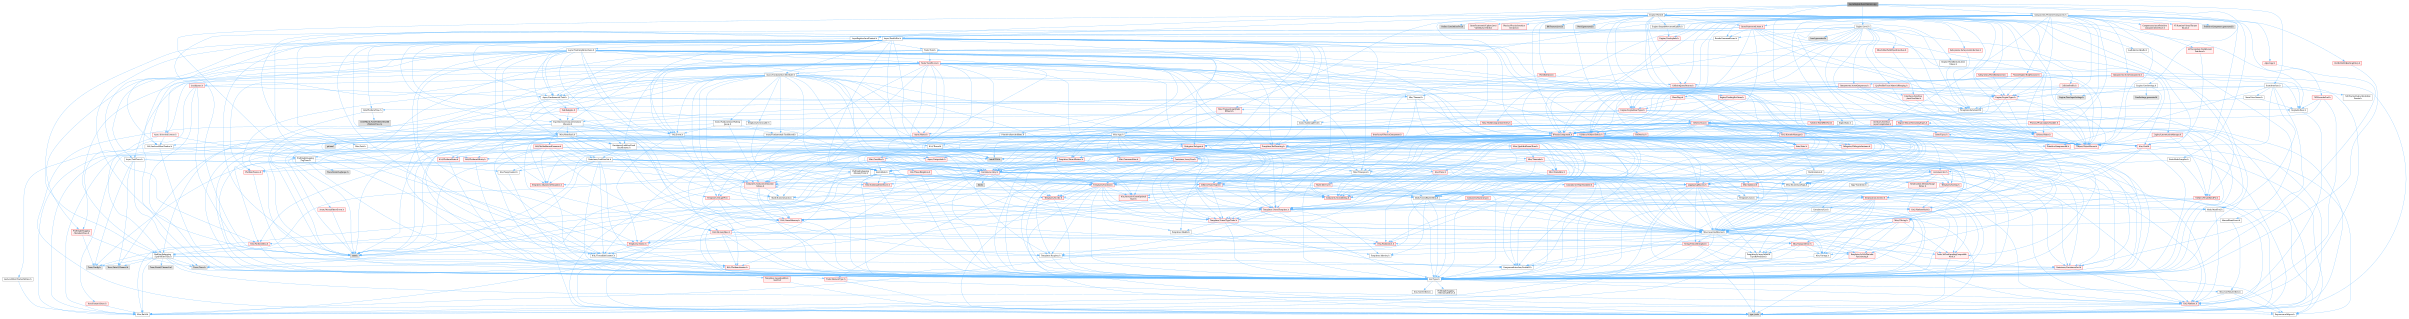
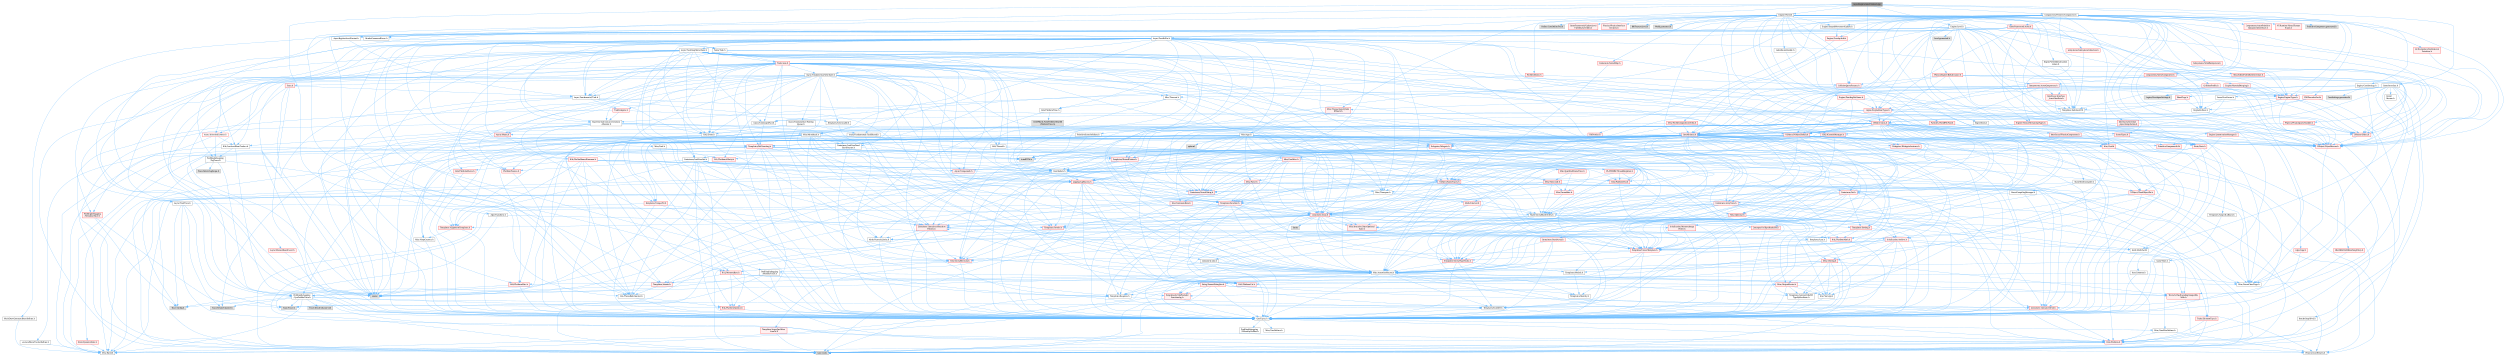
(930, 63) -> (783, 63)
none -> (1610, 63)
(2347, 63) -> (2349, 250)
(197, 86) -> (290, 86)
(1891, 86) -> (2237, 86)
(2358, 97) -> (2390, 97)
(1027, 115) -> (640, 42)
(1444, 134) -> (2030, 232)
(1563, 135) -> (1690, 135)
(899, 165) -> (865, 267)
(549, 167) -> (441, 233)
(920, 172) -> (1620, 171)
(878, 185) -> (1620, 182)
(1252, 185) -> (1192, 197)
none -> (2023, 193)
none -> (2222, 215)
(2231, 220) -> (2162, 261)
(1517, 267) -> (1493, 308)
(2318, 281) -> (134, 330)
none -> (20, 319)
none -> (2307, 319)
